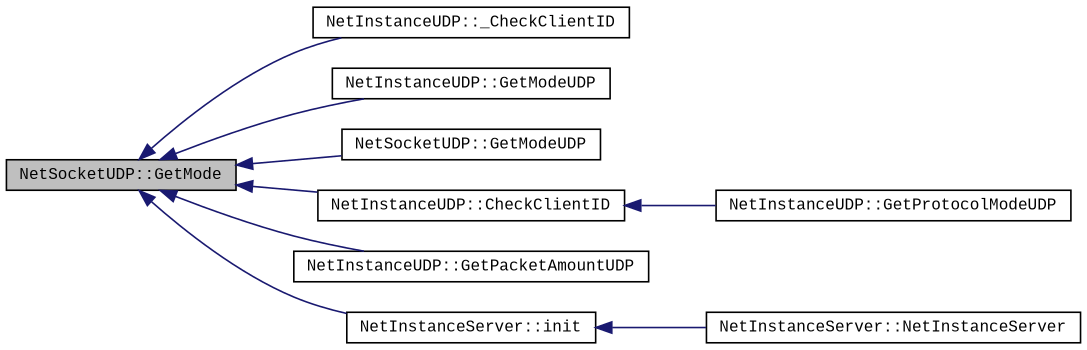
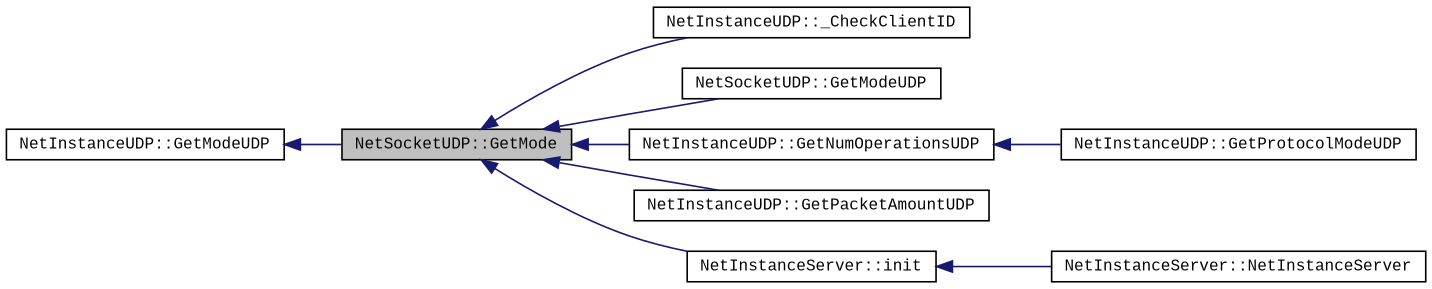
(268, 121) -> (321, 144)
(471, 206) -> (812, 144)
